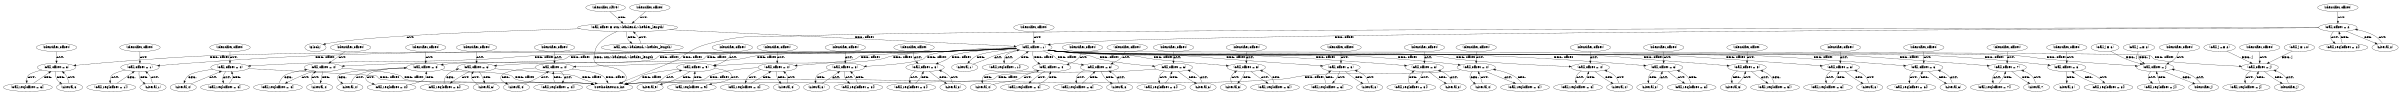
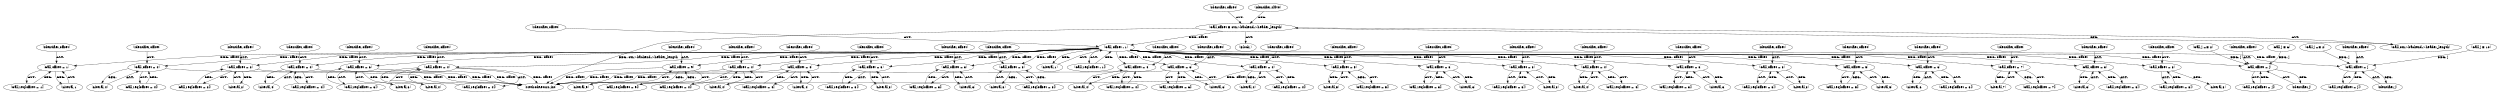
(1684, 32) -> (679, 53)
